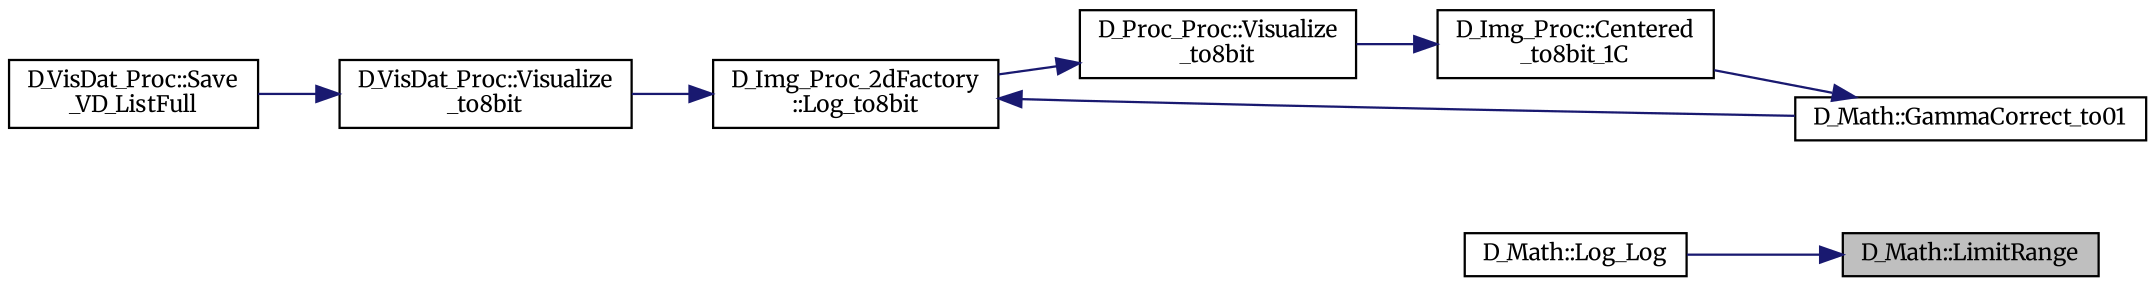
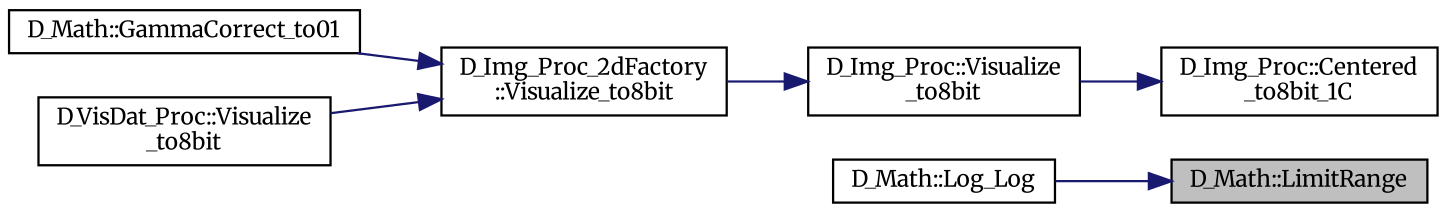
(1218, 44) -> (944, 82)
(1773, 81) -> none
(134, 94) -> none
(856, 94) -> (584, 82)
